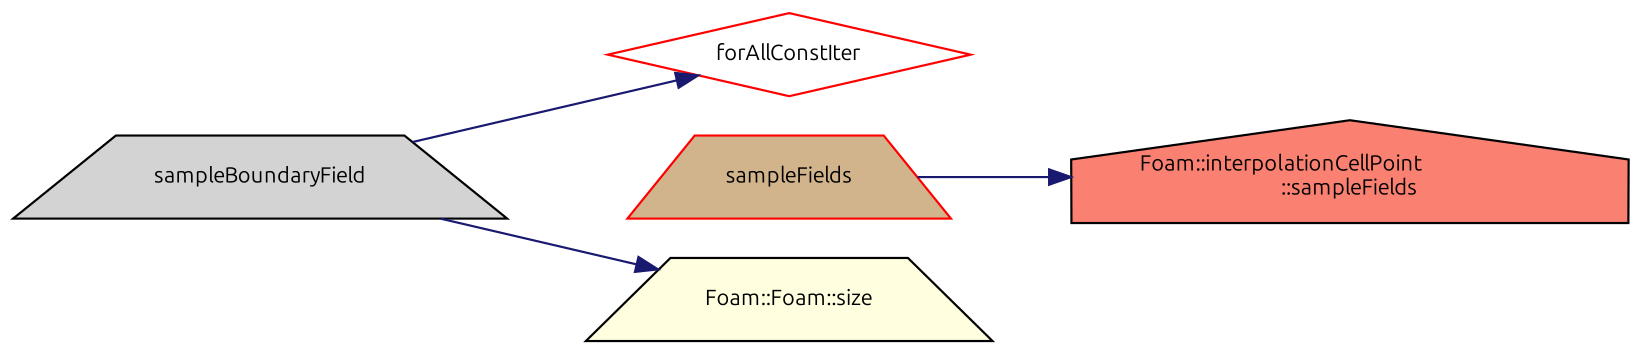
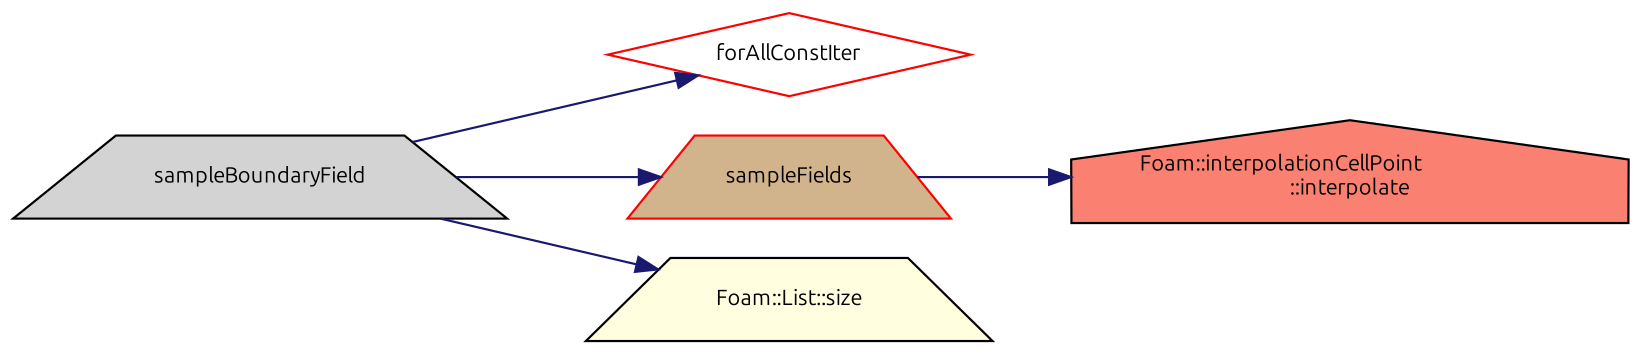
none -> (547, 177)
(1350, 177) -> (1350, 177)
(789, 299) -> (789, 299)
